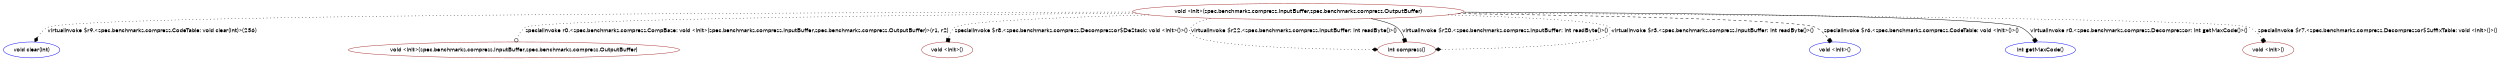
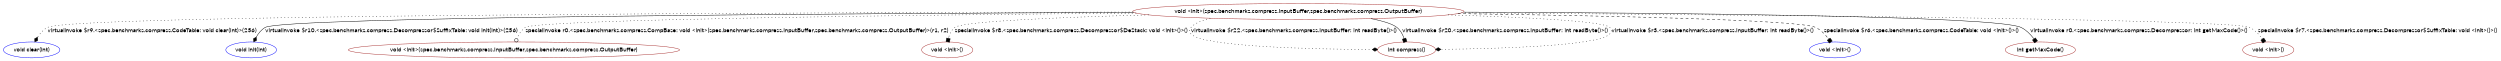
none -> (251, 50)
(2040, 50) -> (2040, 50)
